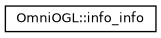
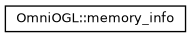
(81, 19) -> (95, 19)
